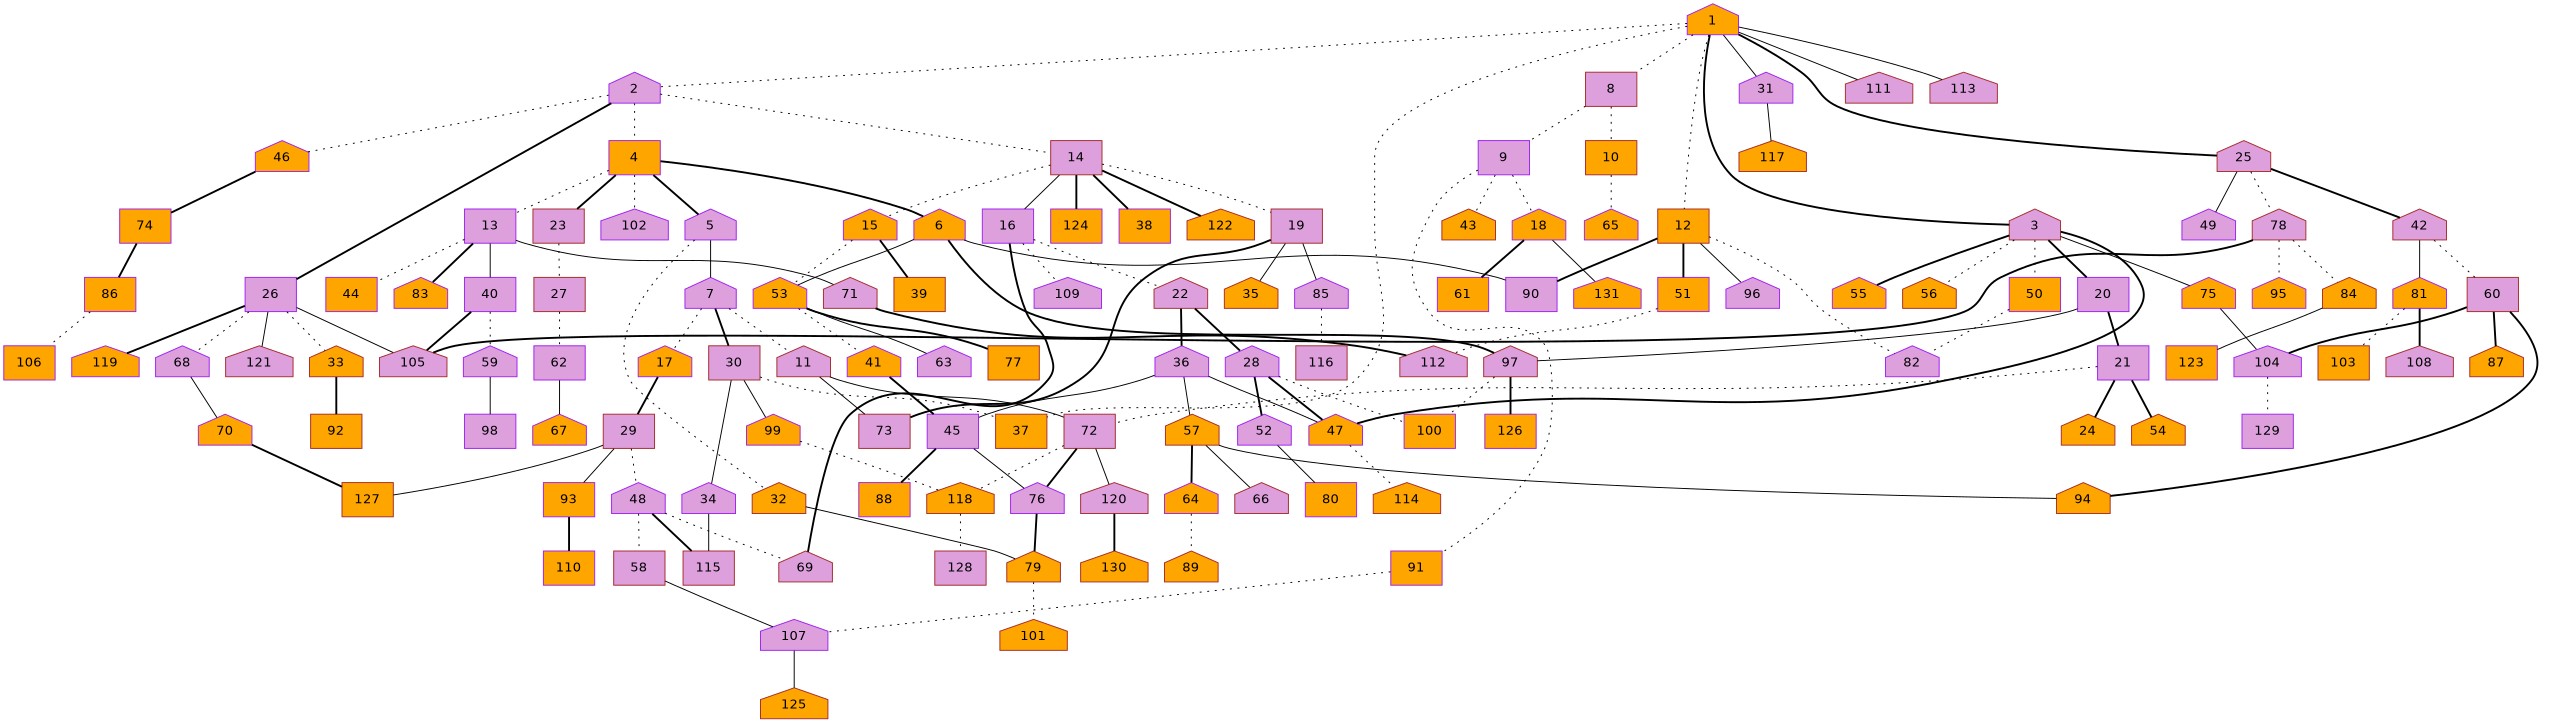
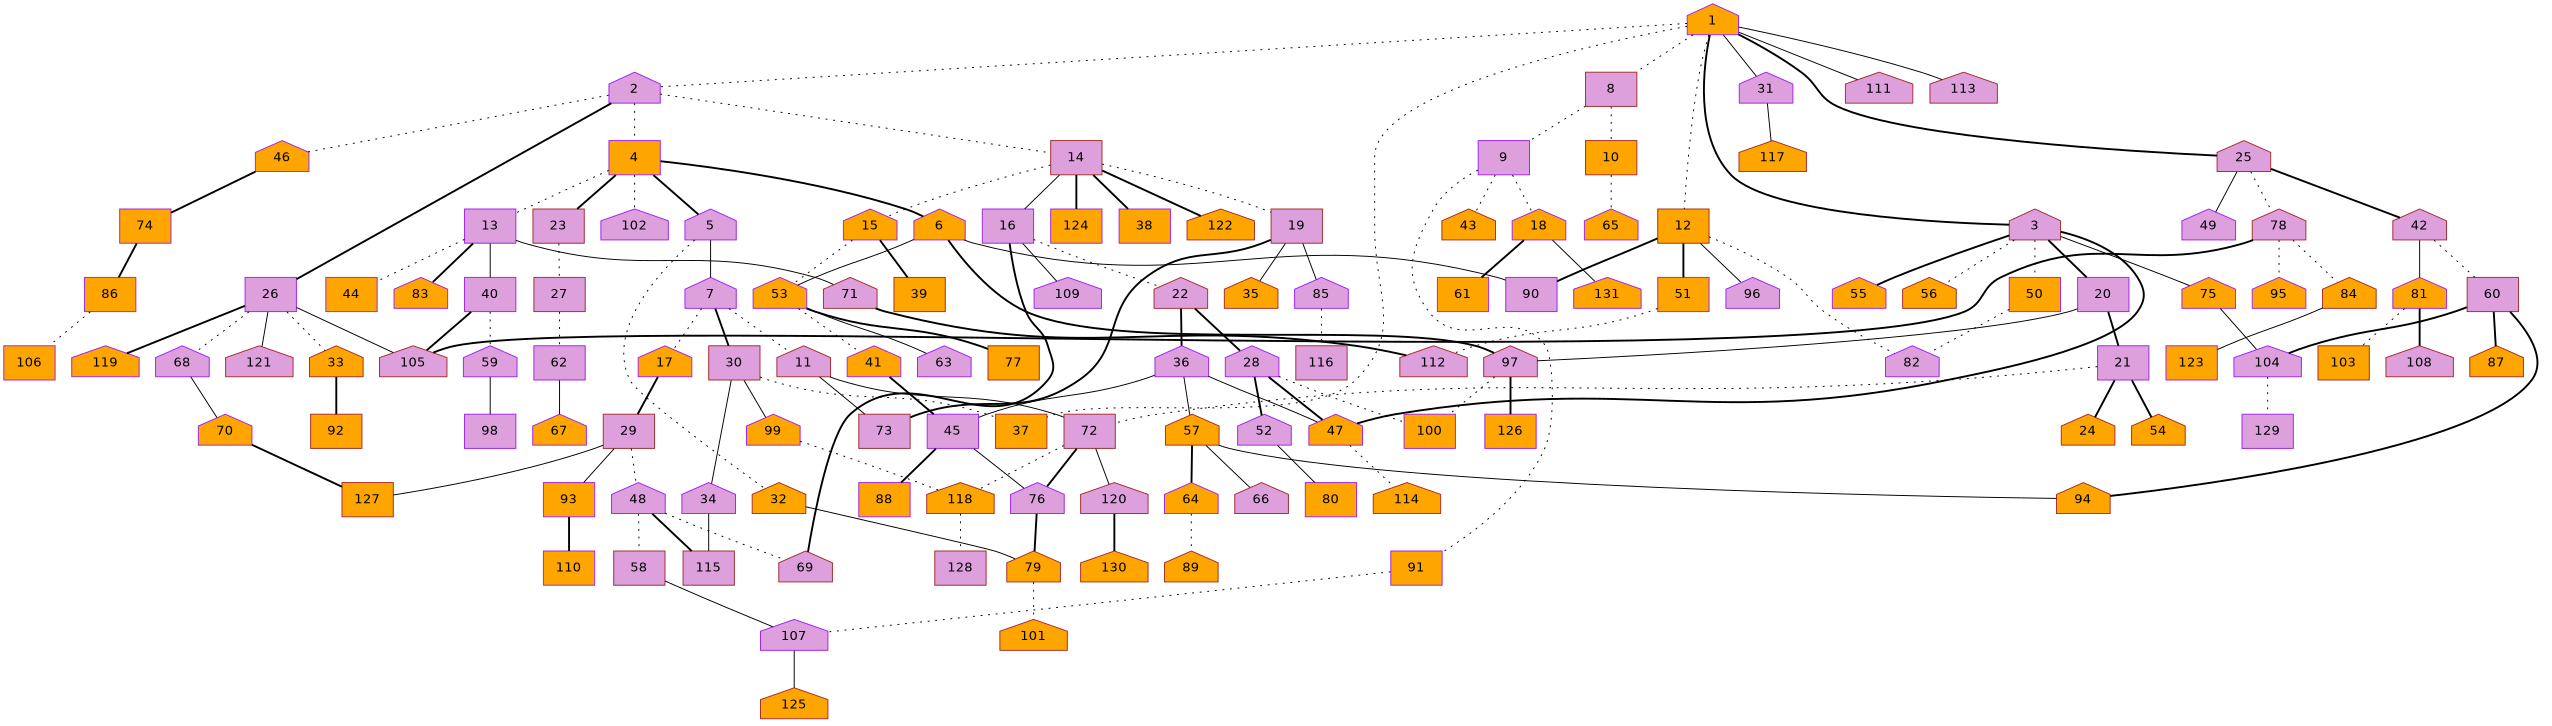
(1041, 263) -> (1041, 263)
